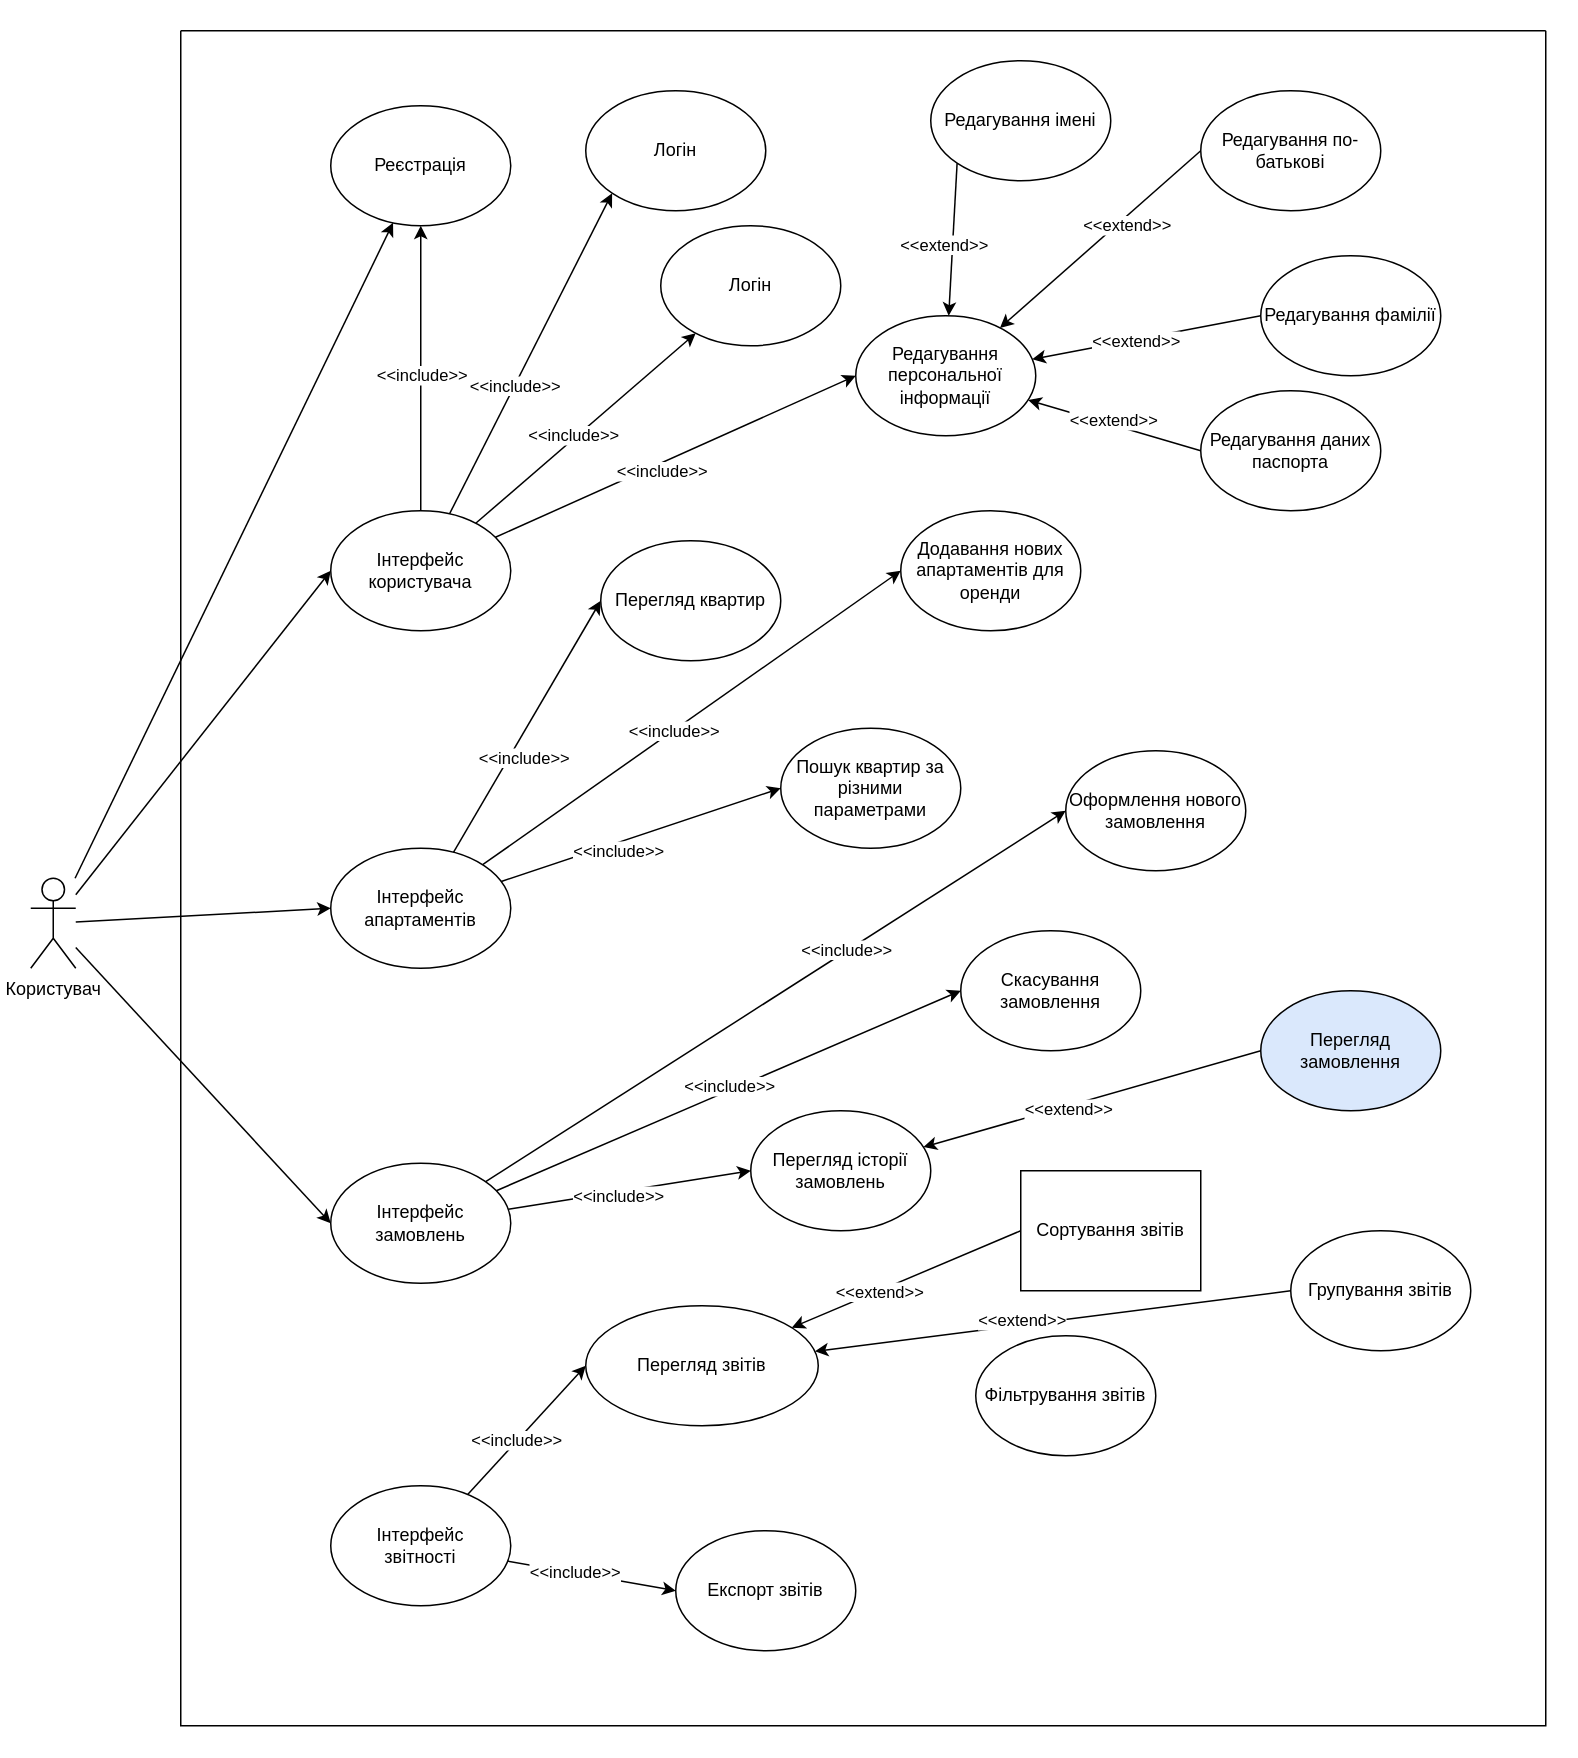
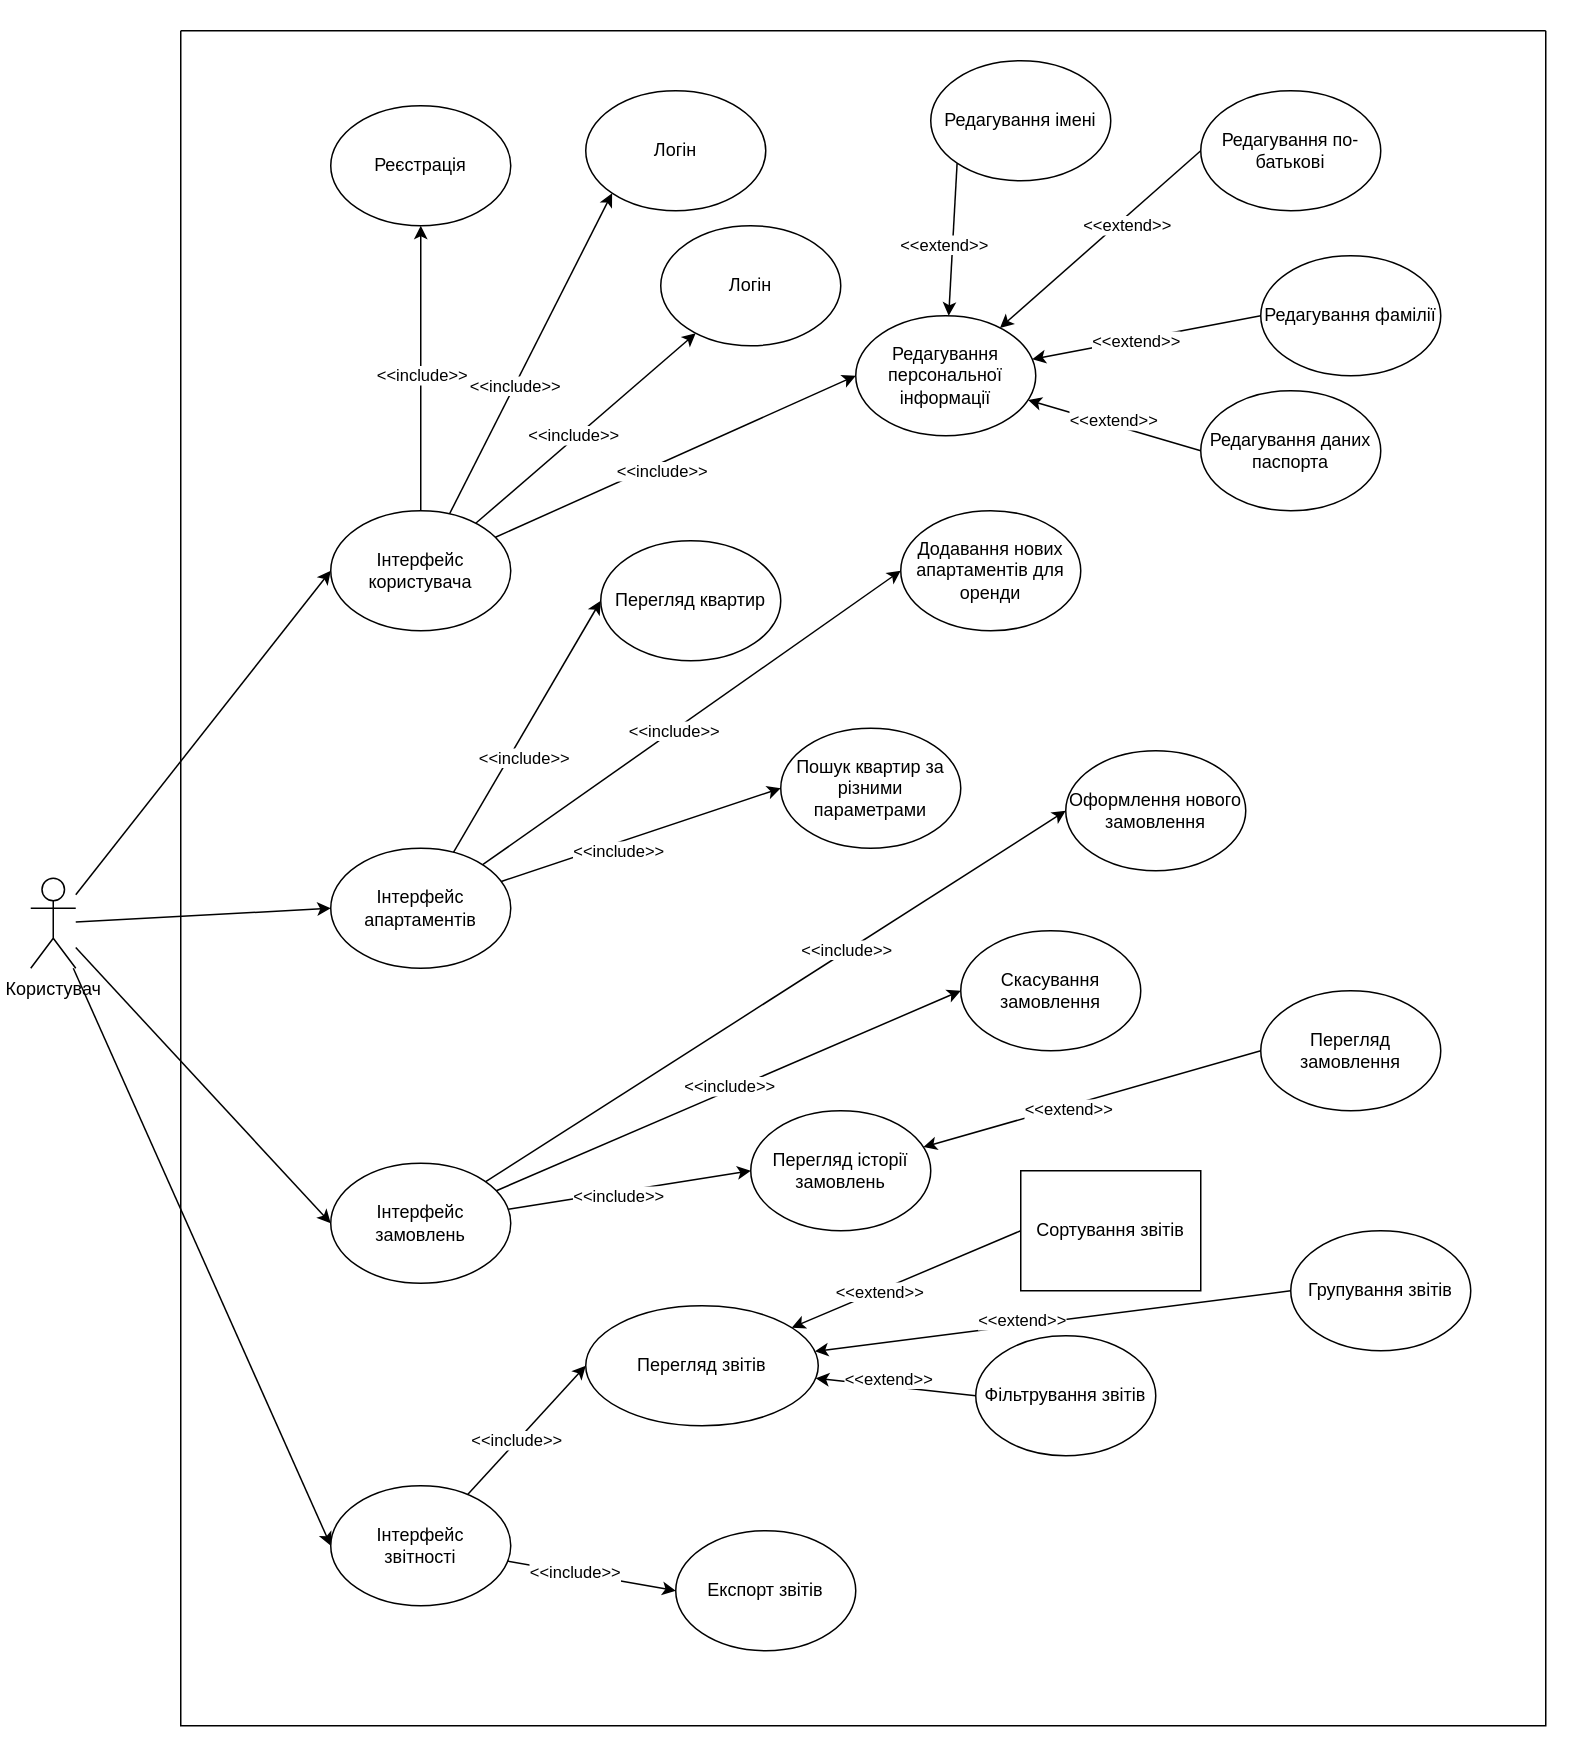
(286, 444) -> (255, 1375)
(1351, 1051) -> (1351, 1051)
none -> (858, 1383)
